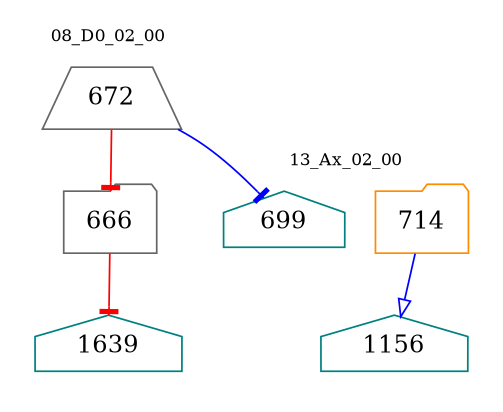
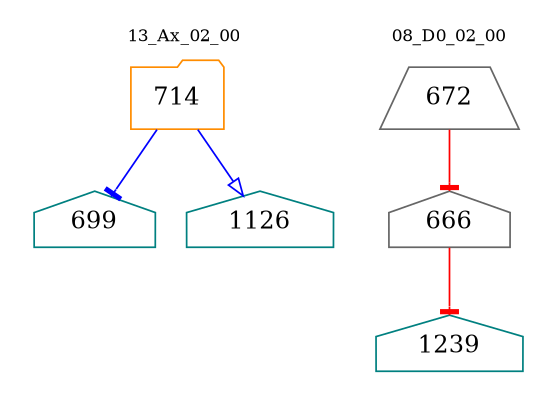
(222, 159) -> (137, 159)
(110, 222) -> (450, 222)
(108, 346) -> (450, 346)
(394, 346) -> (260, 222)
